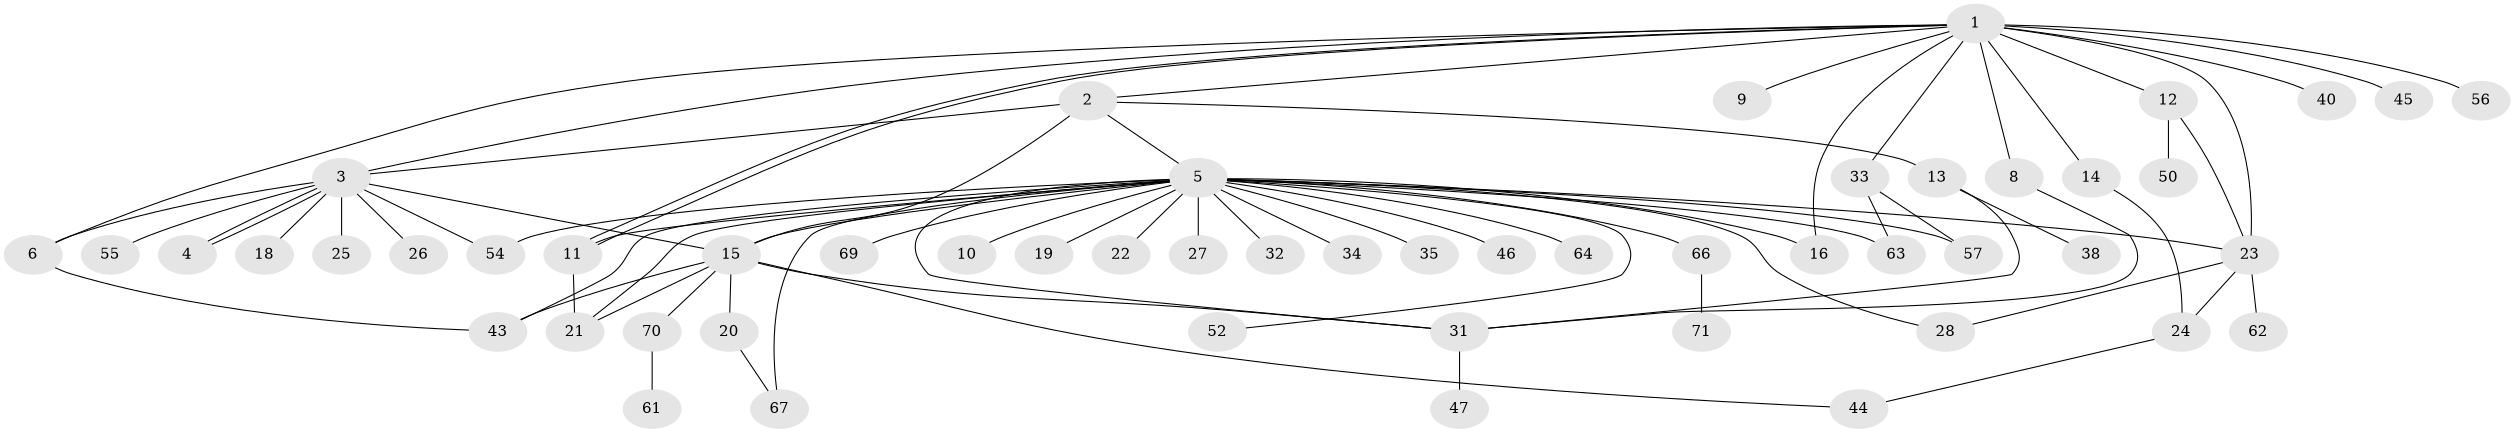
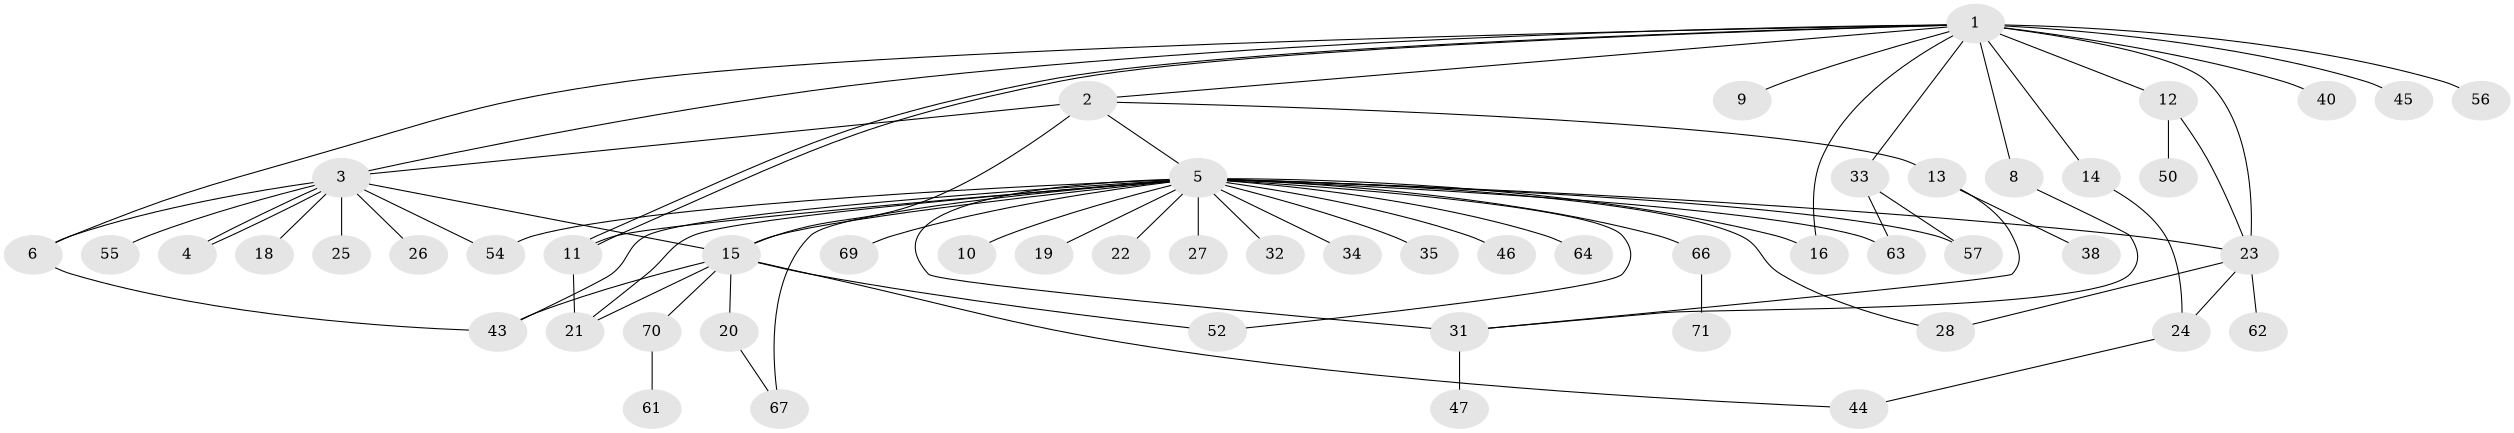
(1060, 300) -> (973, 300)
